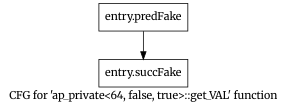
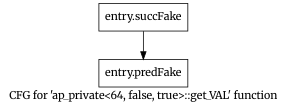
(143, 41) -> (143, 41)
